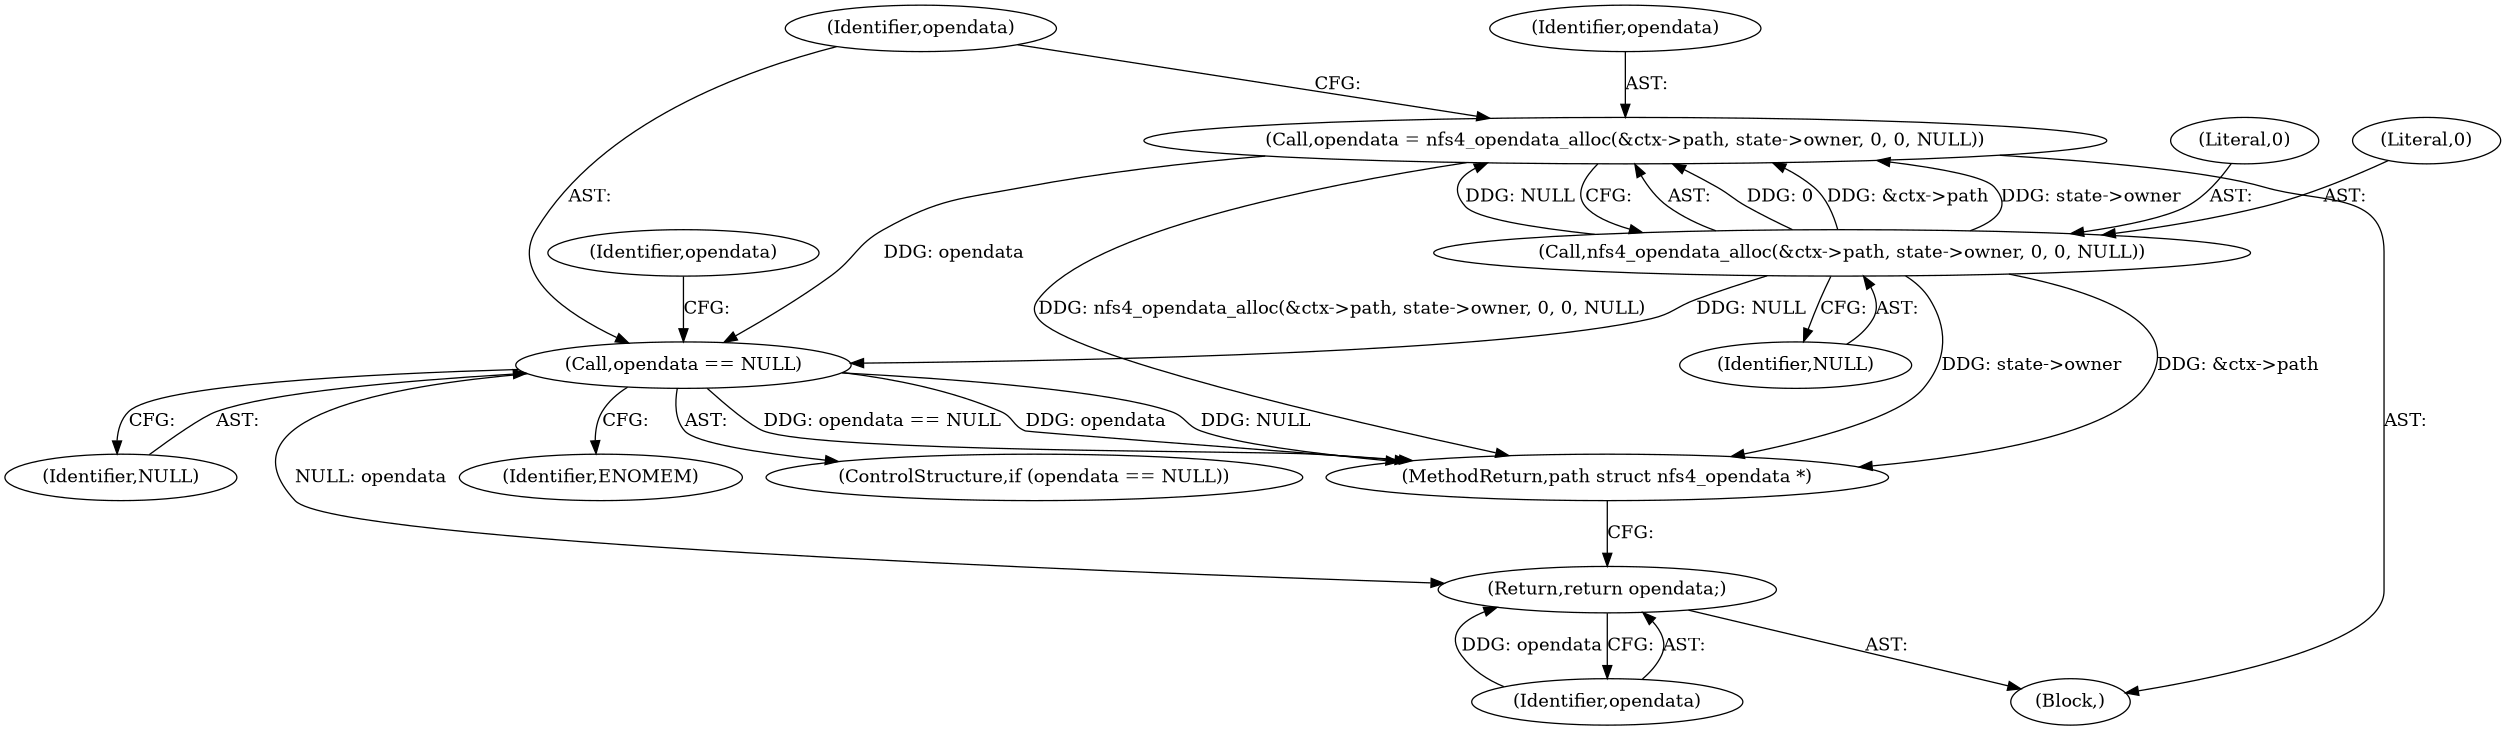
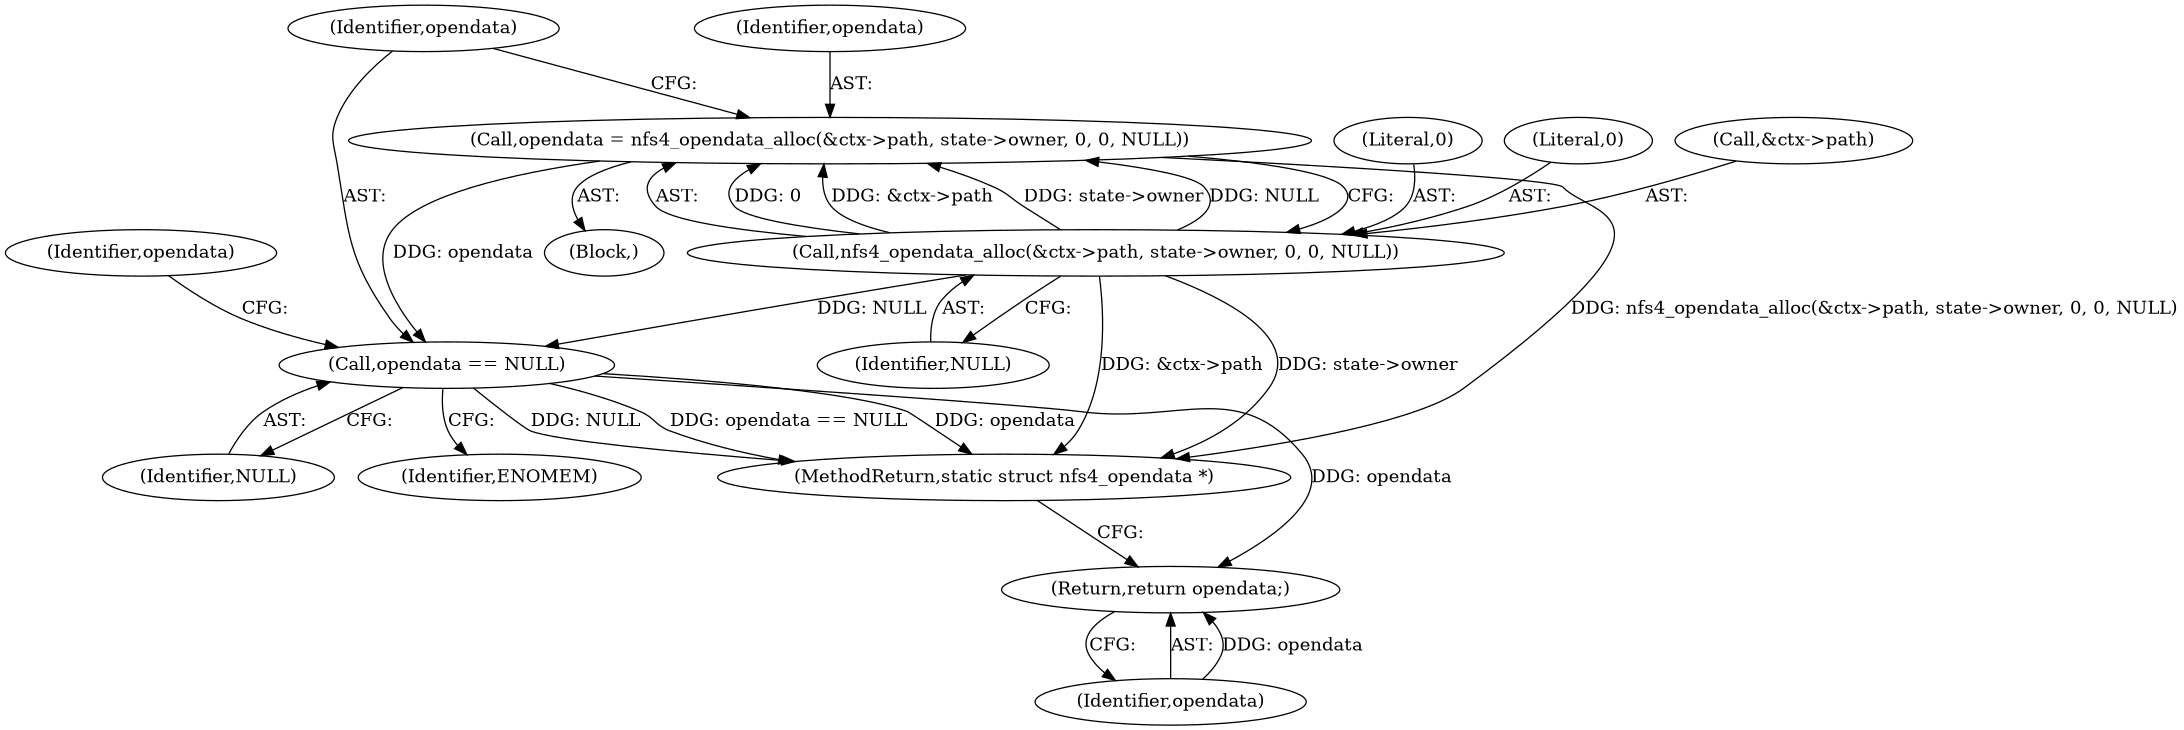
none -> (1794, 141)
(371, 477) -> (1382, 477)
(1034, 477) -> none
(1607, 477) -> (1004, 477)
(1848, 648) -> none
